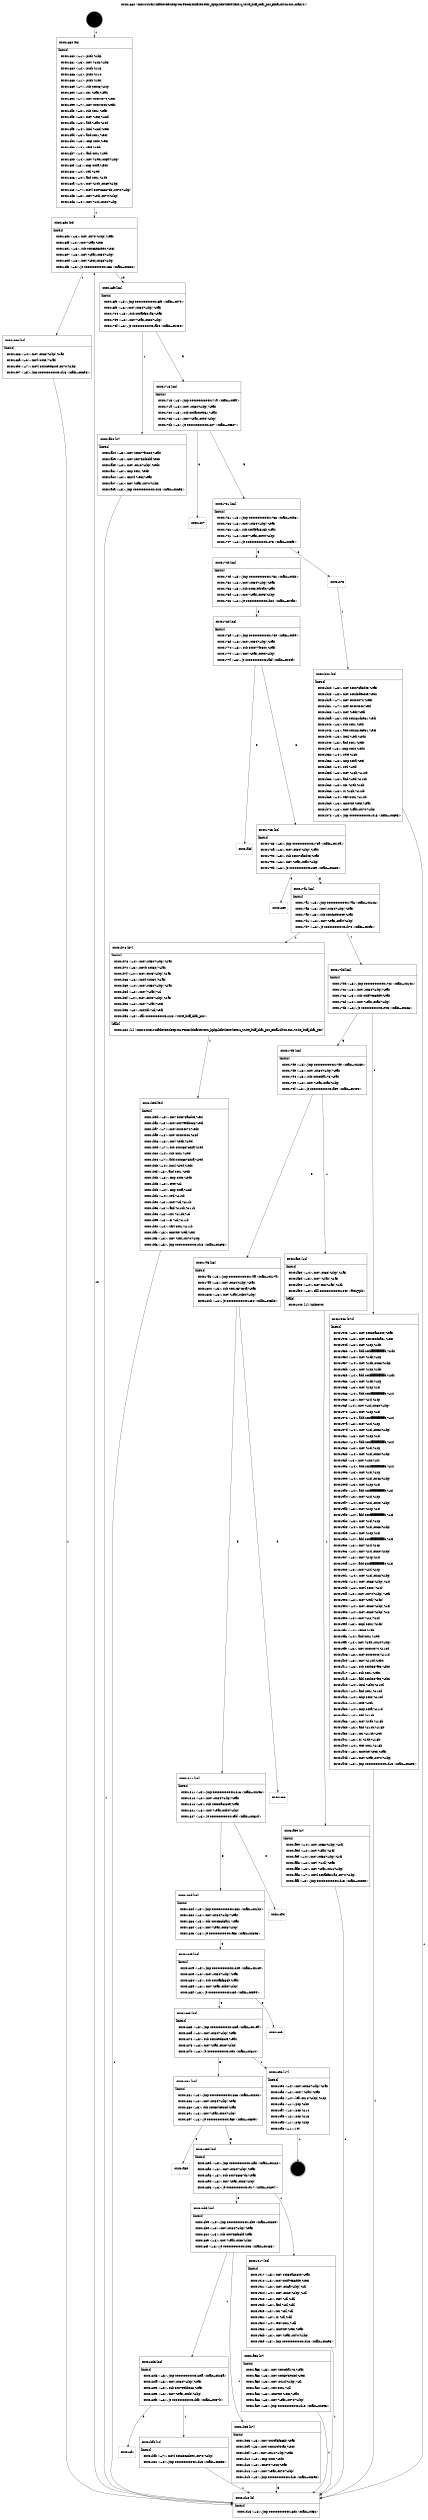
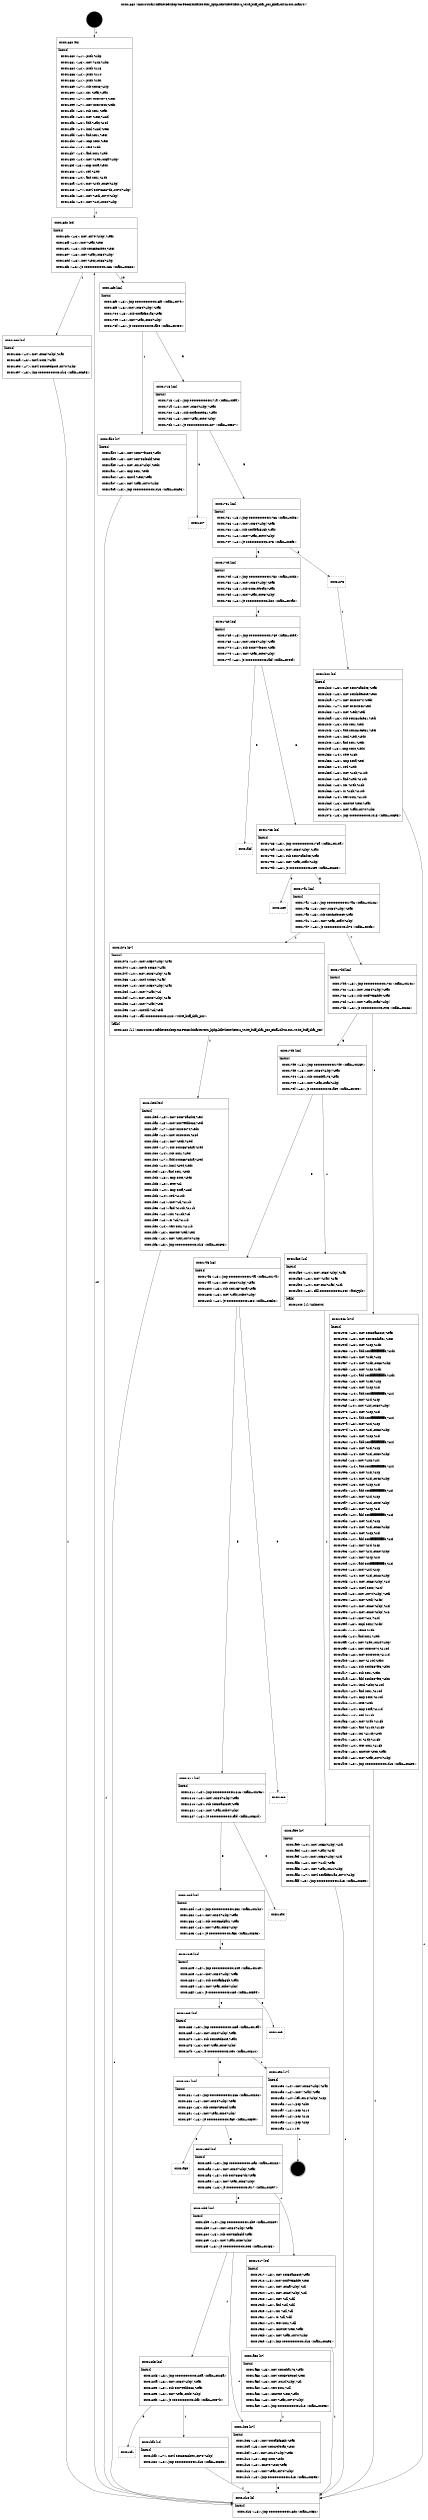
(327, 2453) -> (281, 2416)
